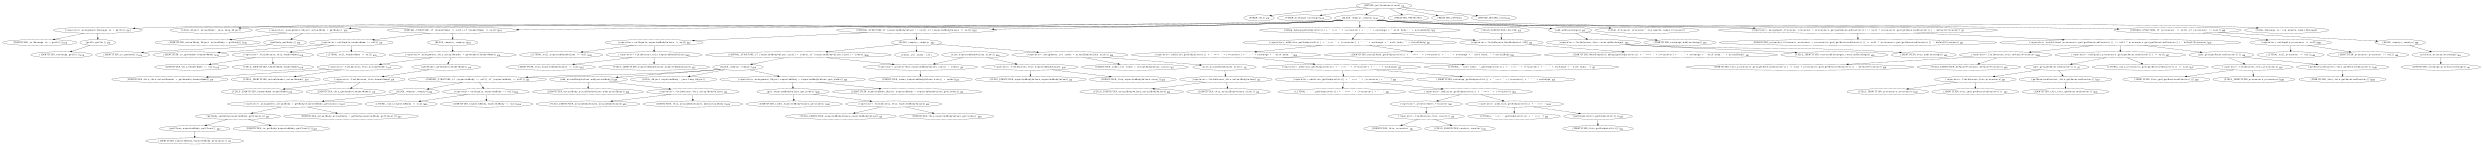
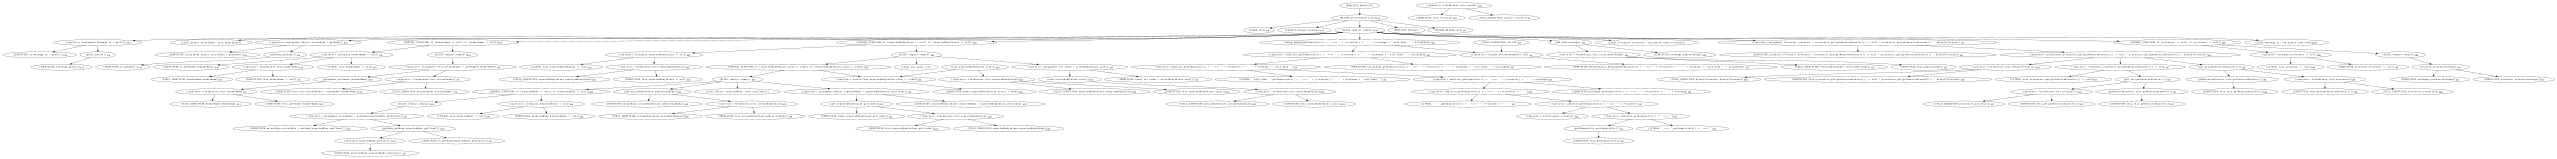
(1395, 11) -> (1360, 11)
none -> (2514, 79)
(1426, 109) -> none
